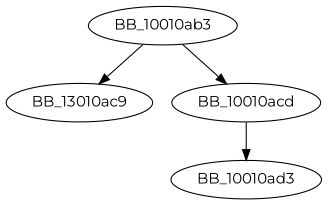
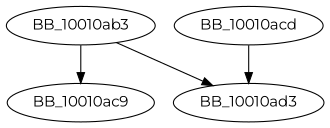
(200, 61) -> (160, 62)
(79, 103) -> (81, 103)
